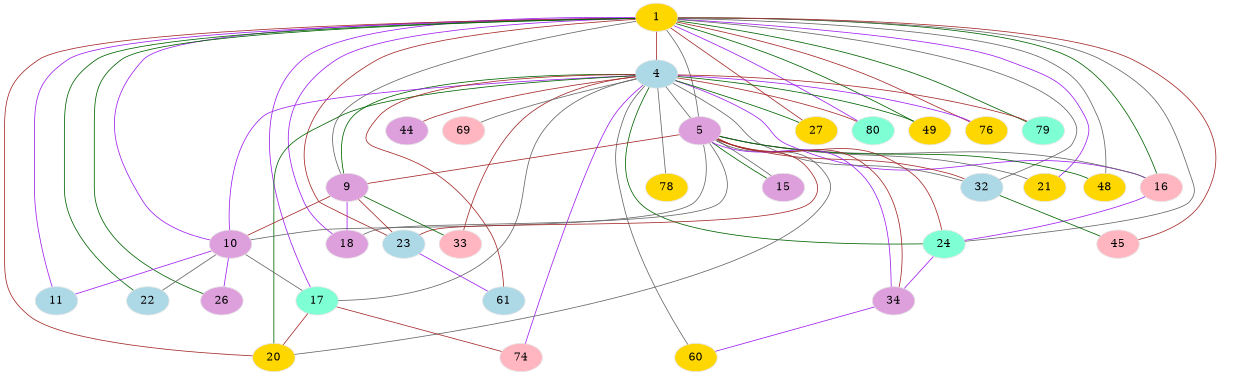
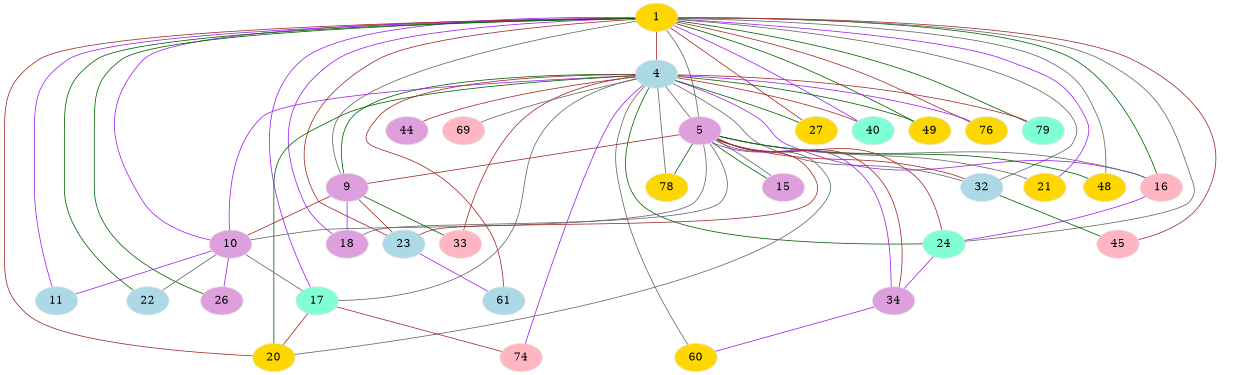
(873, 131) -> (873, 131)
none -> (683, 159)
